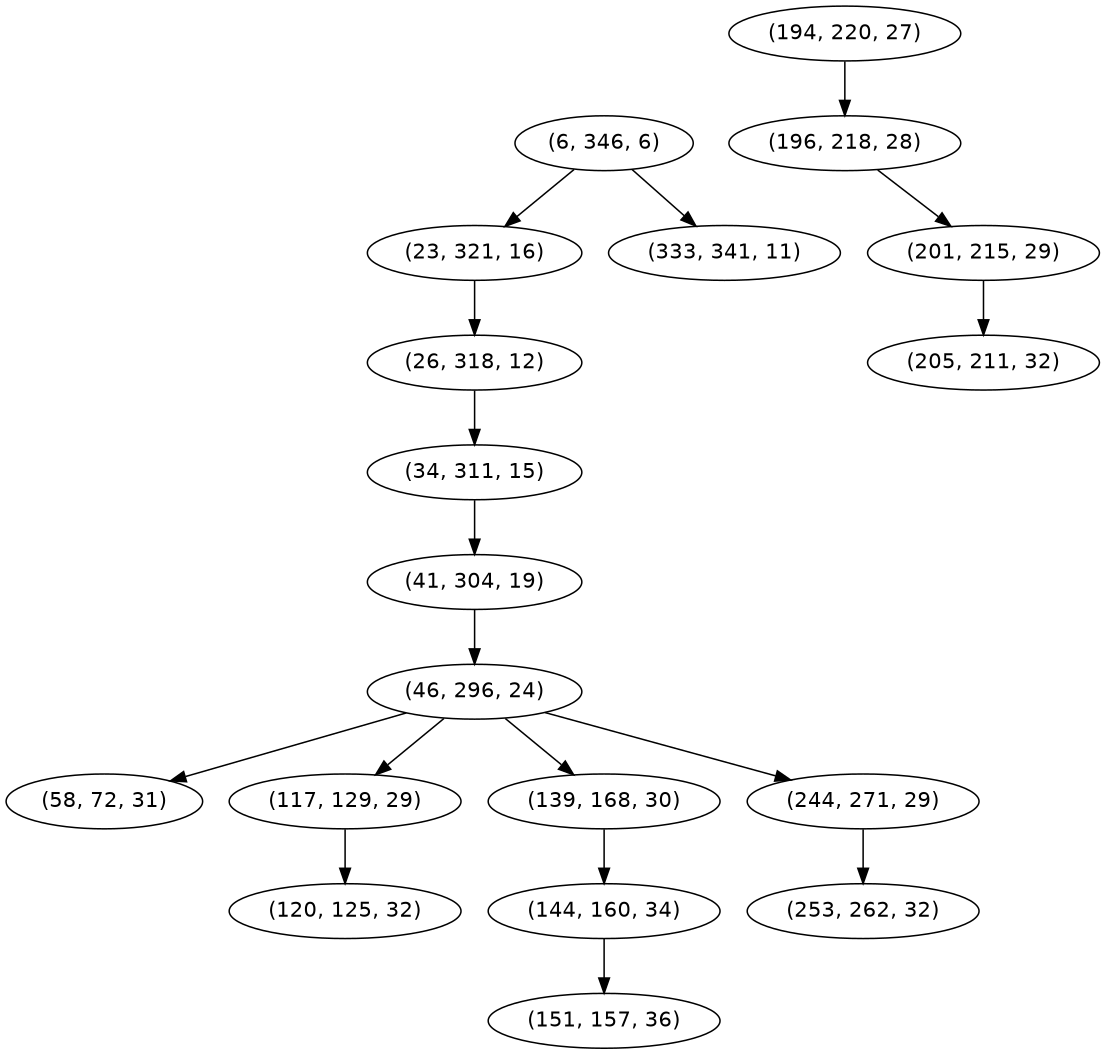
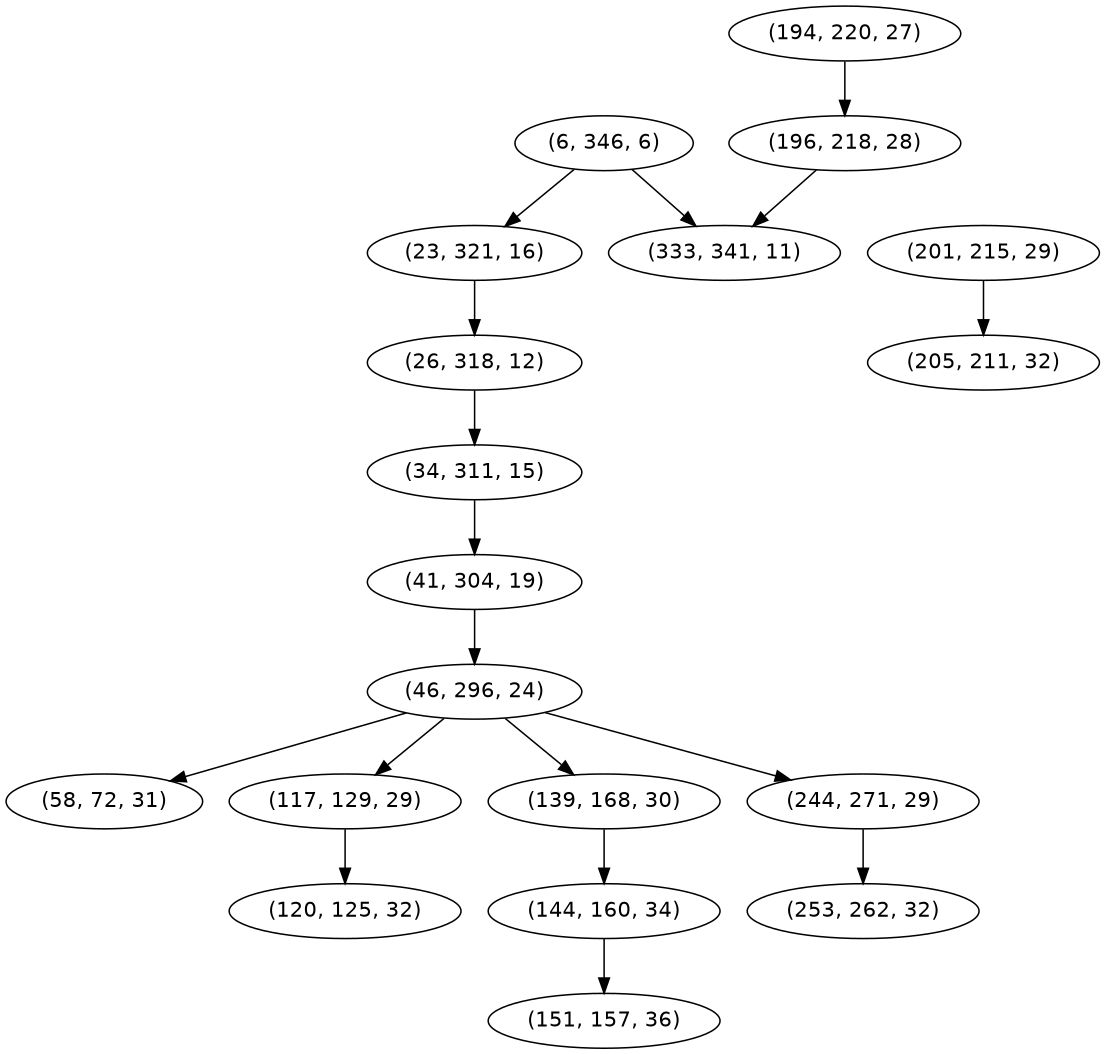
(908, 193) -> (790, 193)
